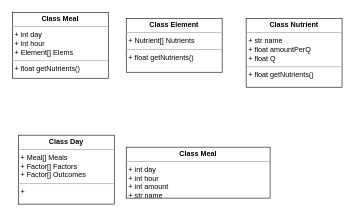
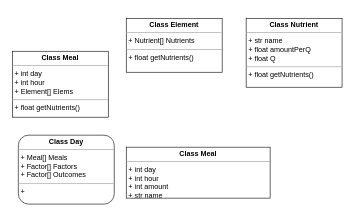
(60, 45) -> (60, 84)
(66, 170) -> (66, 170)
